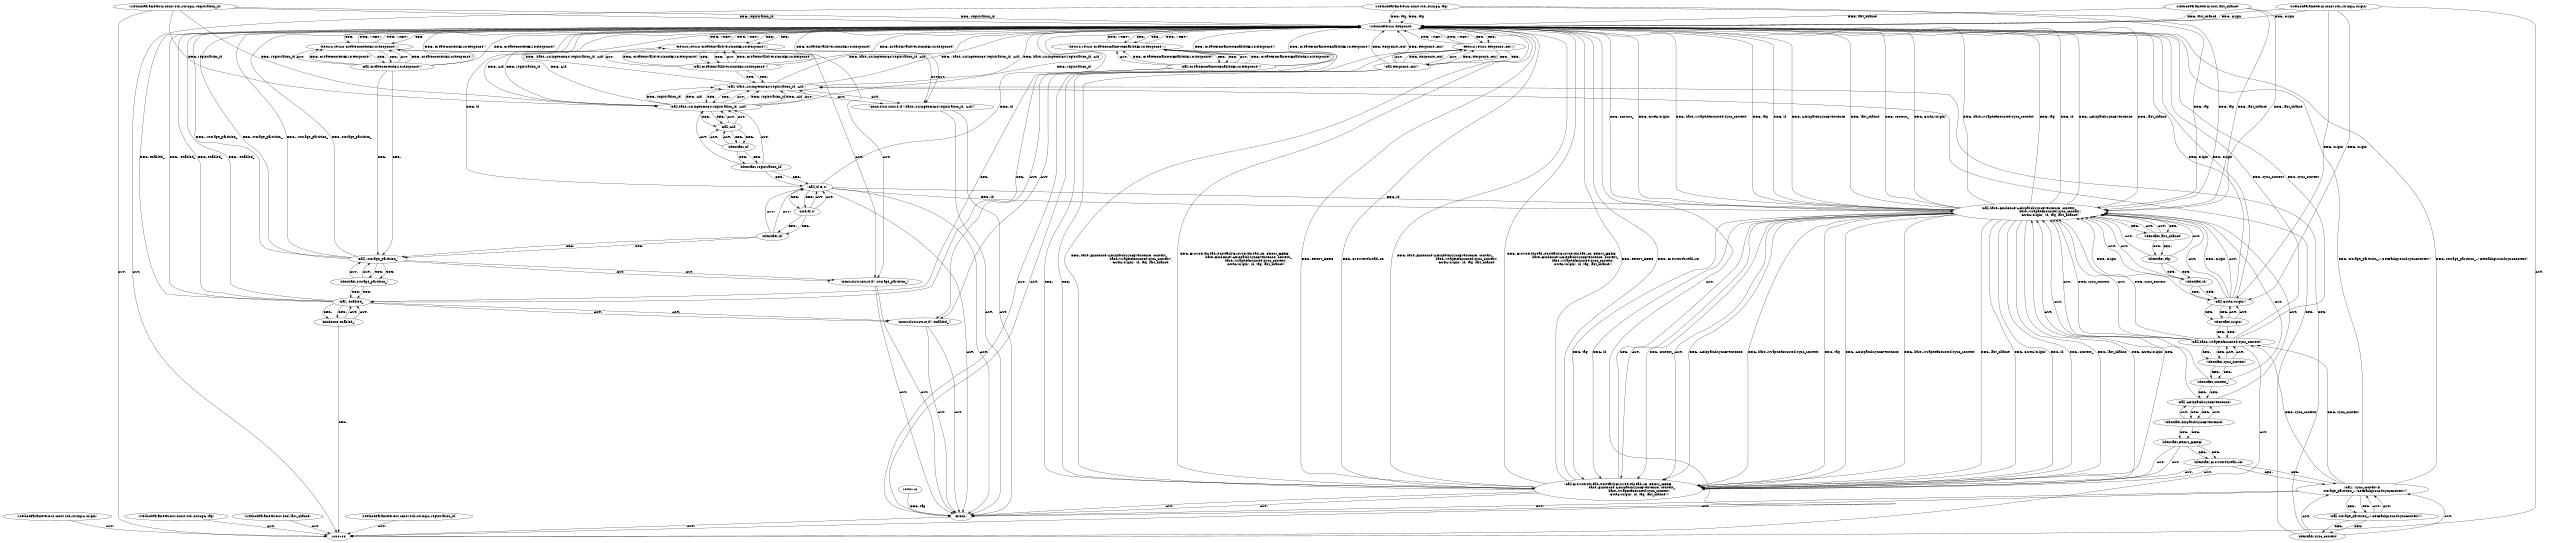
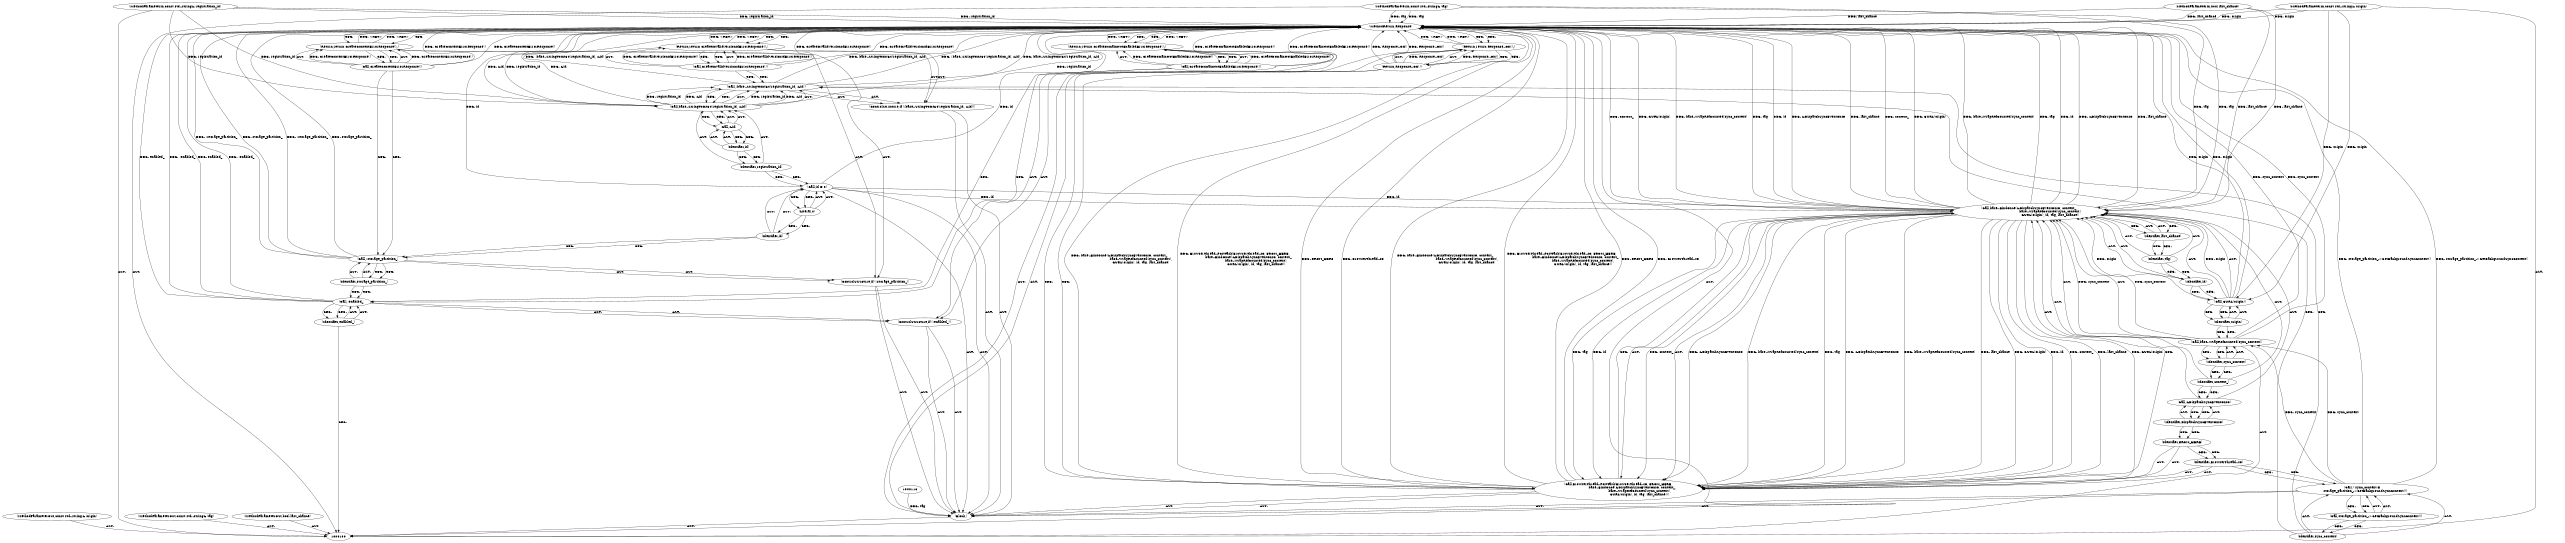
(1402, 67) -> (1402, 67)
(339, 322) -> (339, 322)
(409, 516) -> none
